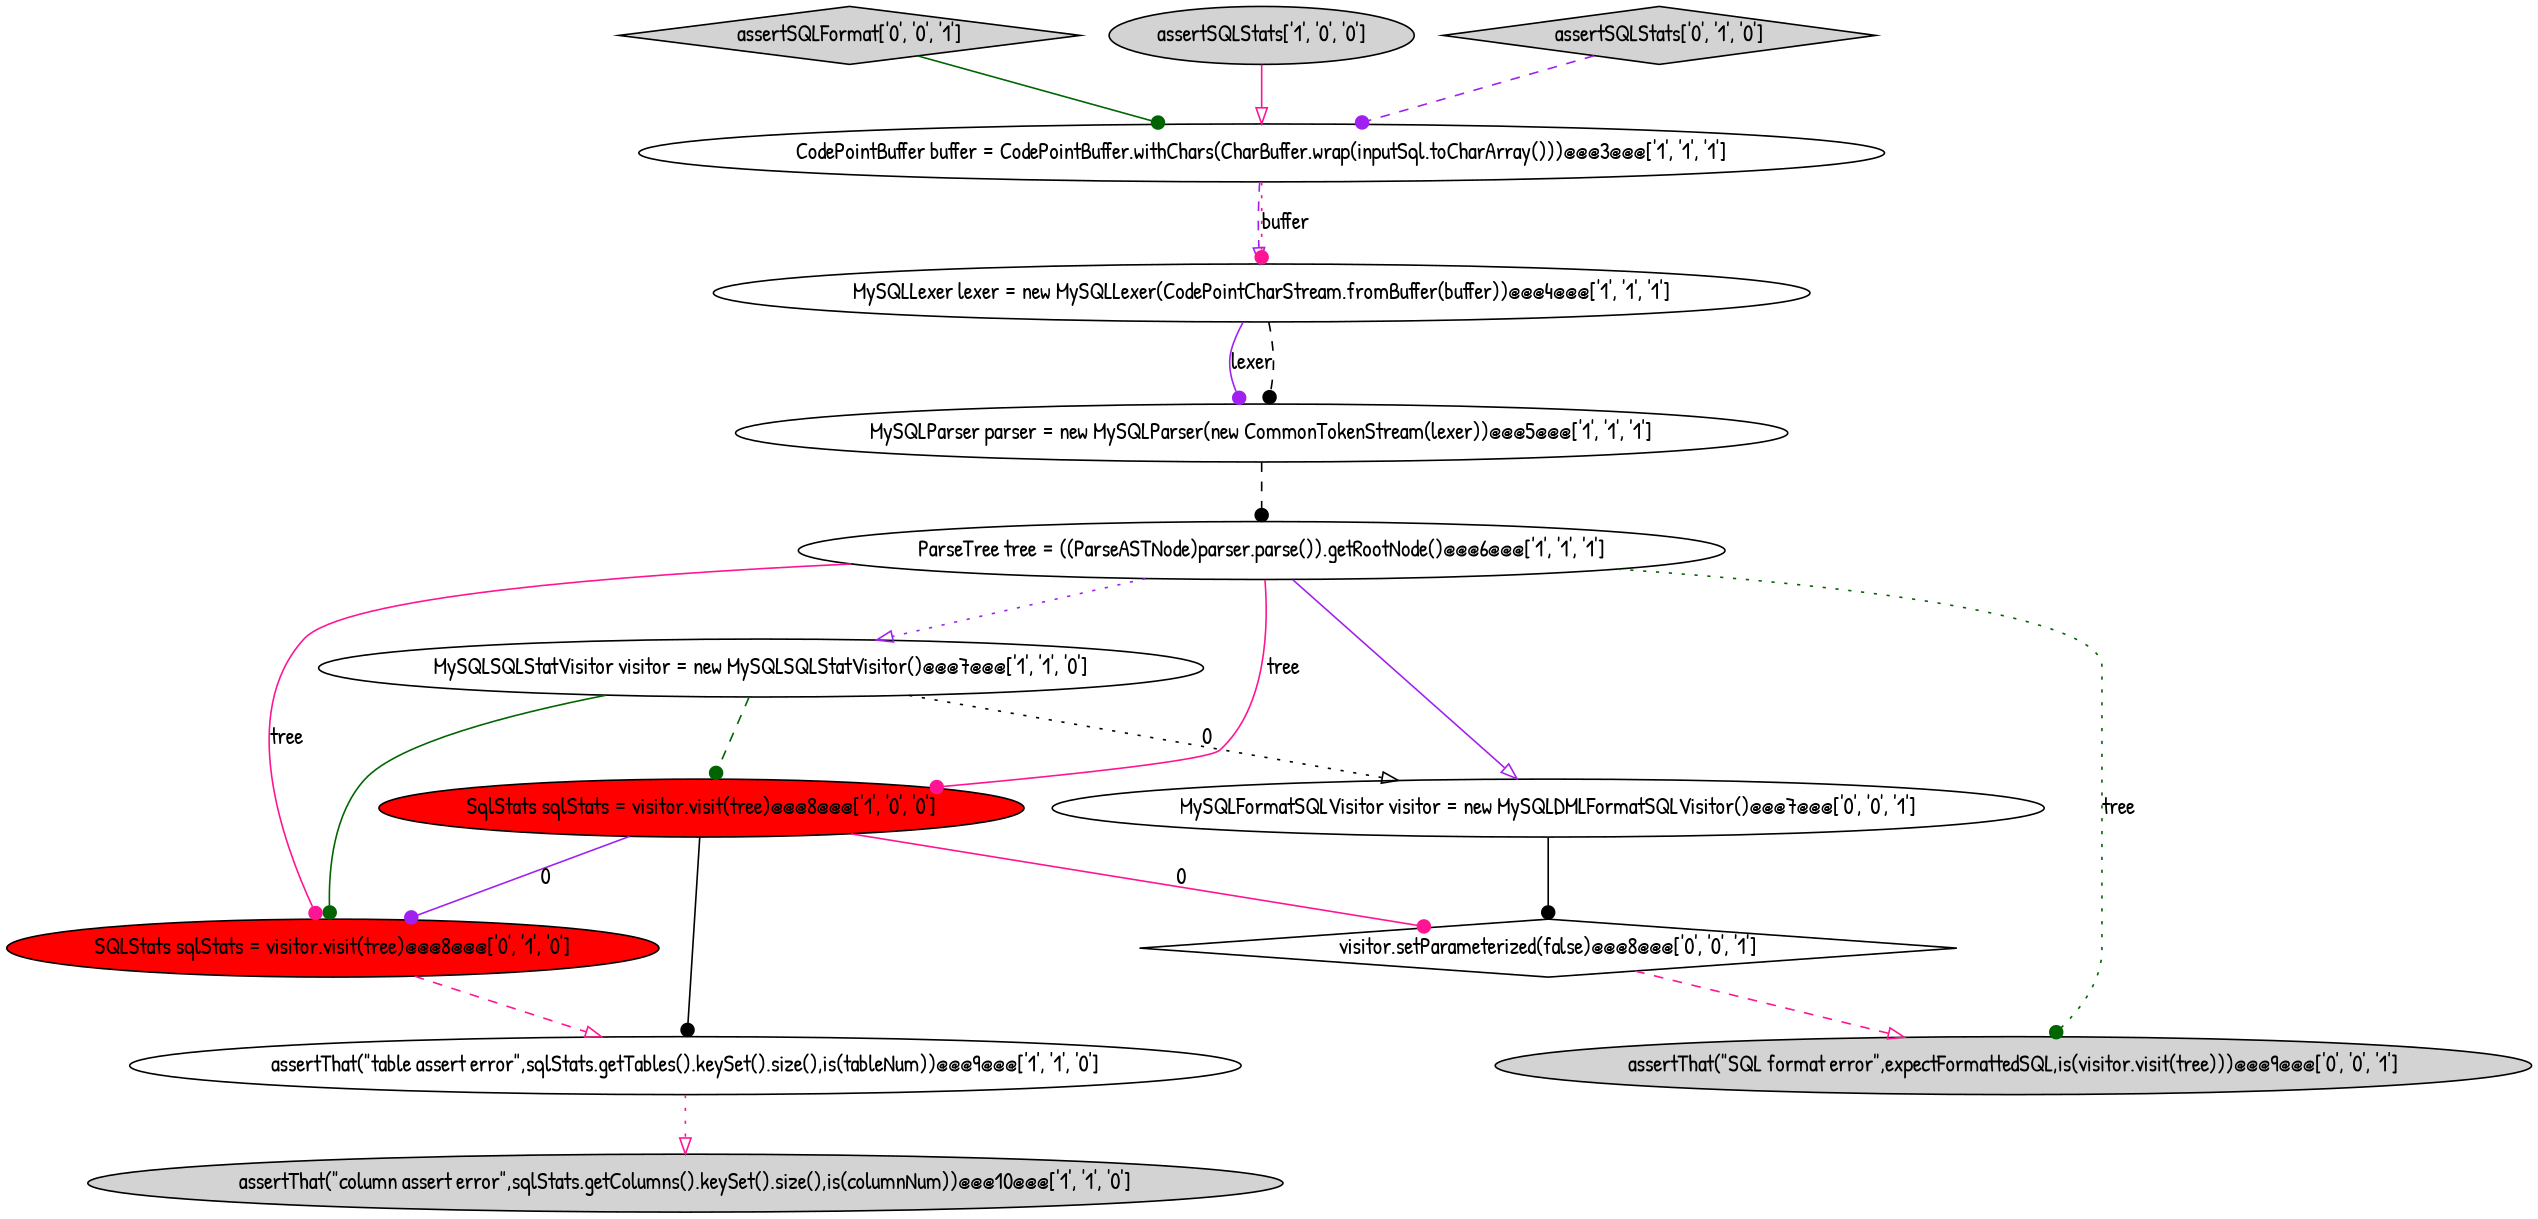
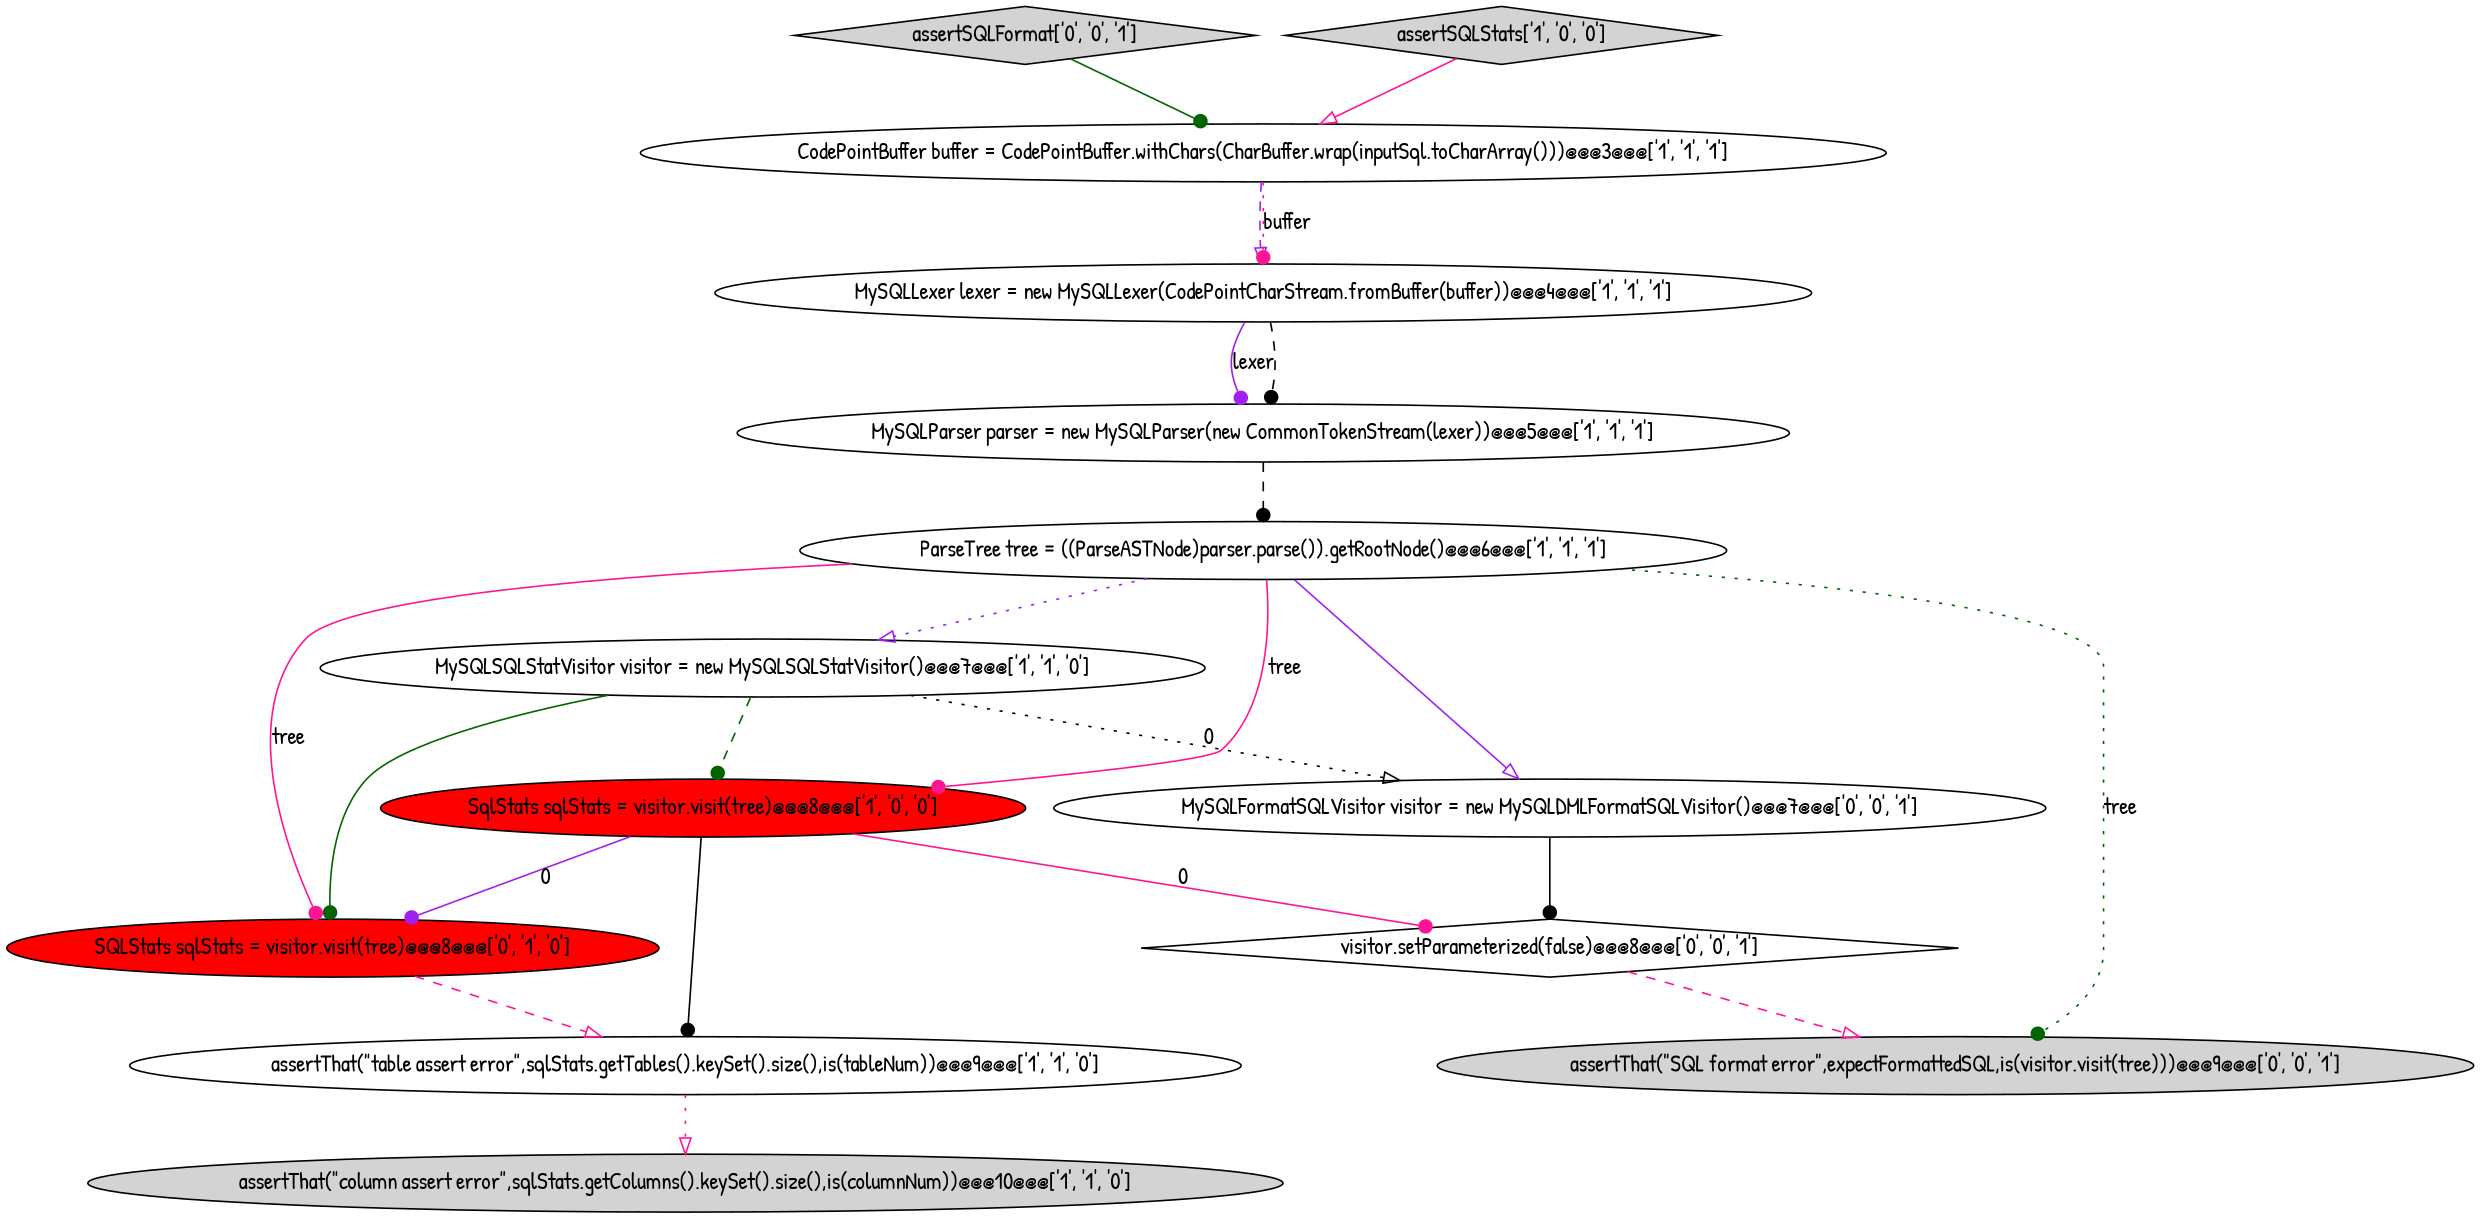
(1262, 35) -> (1502, 35)
(1659, 35) -> none
